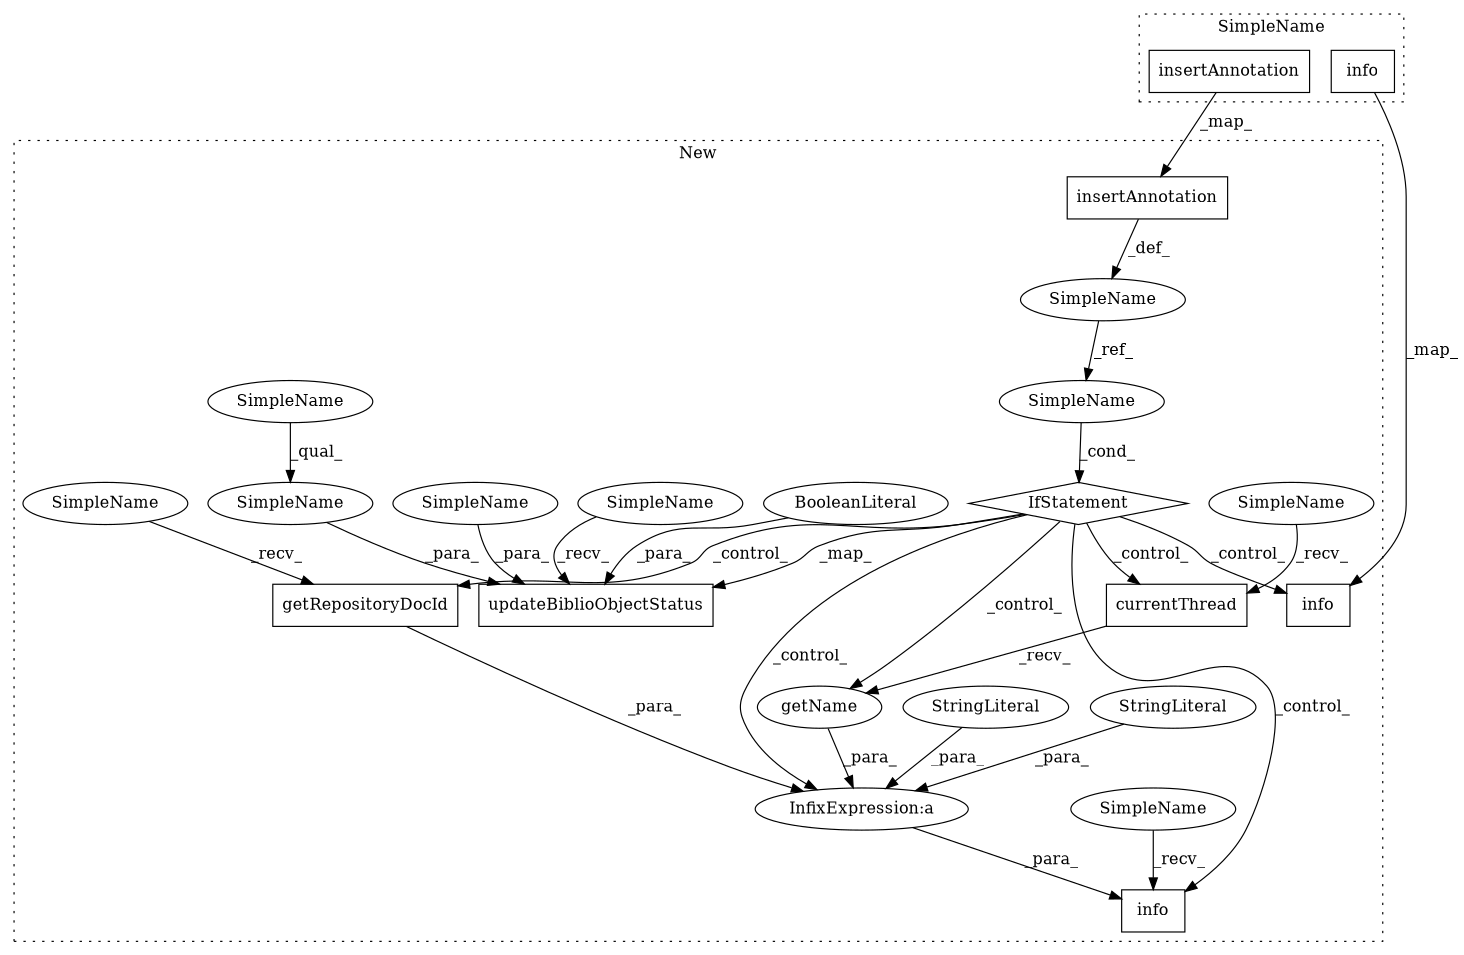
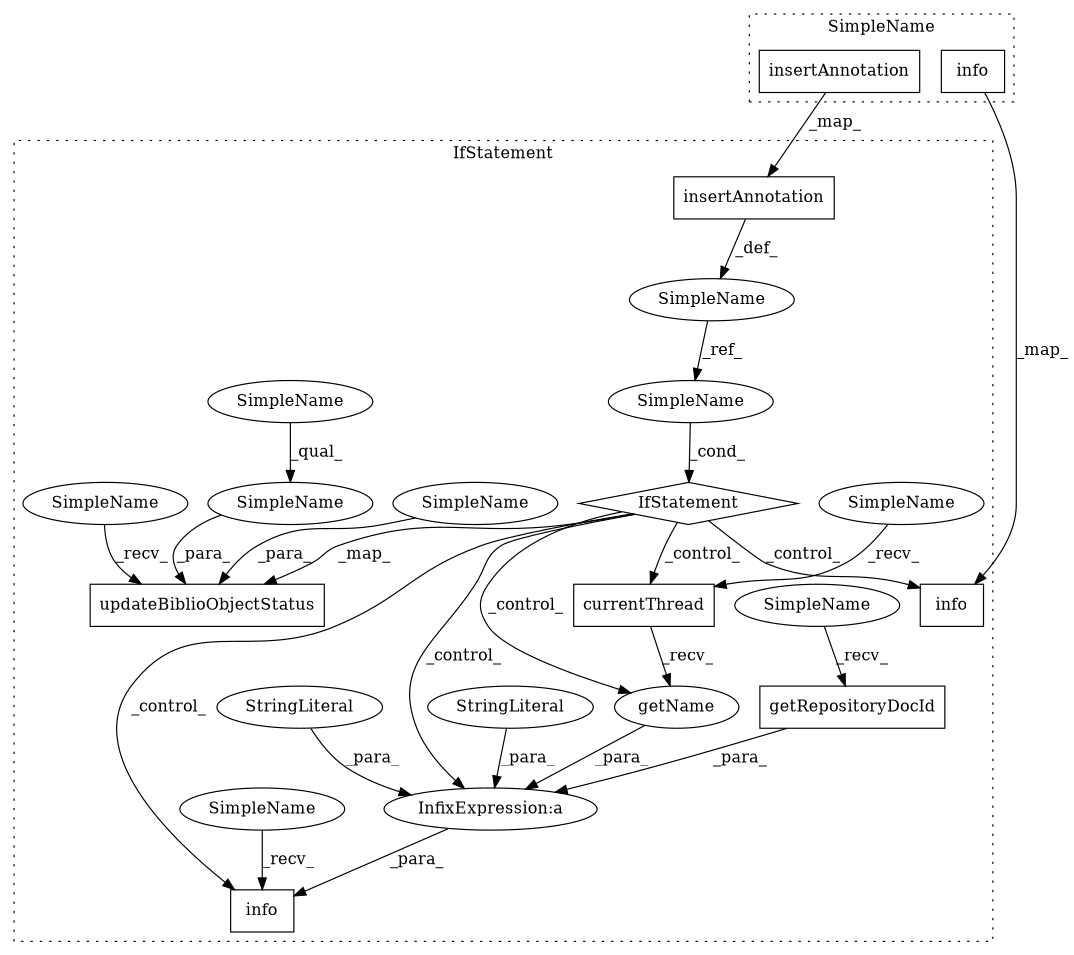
(698, 154) -> (503, 154)
(856, 503) -> none
(743, 535) -> none
